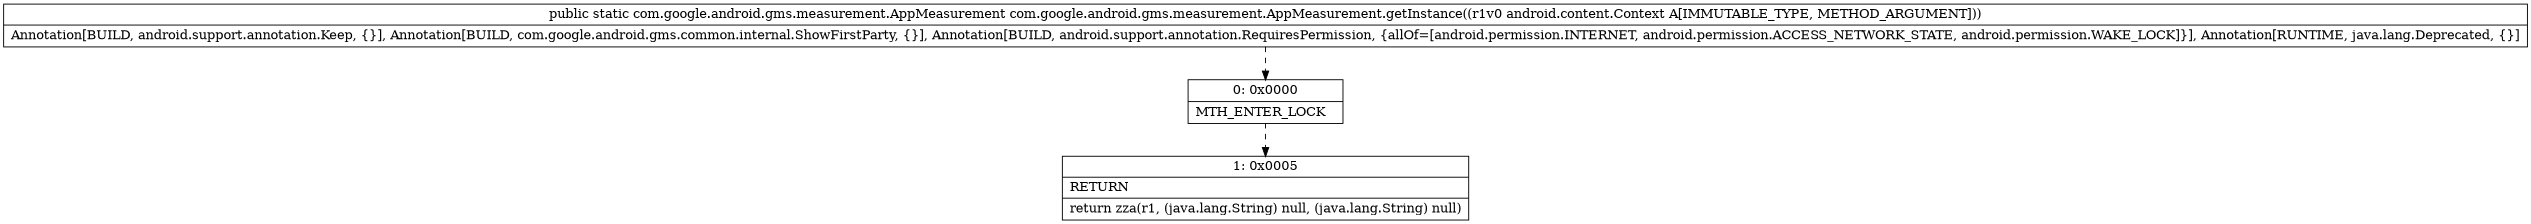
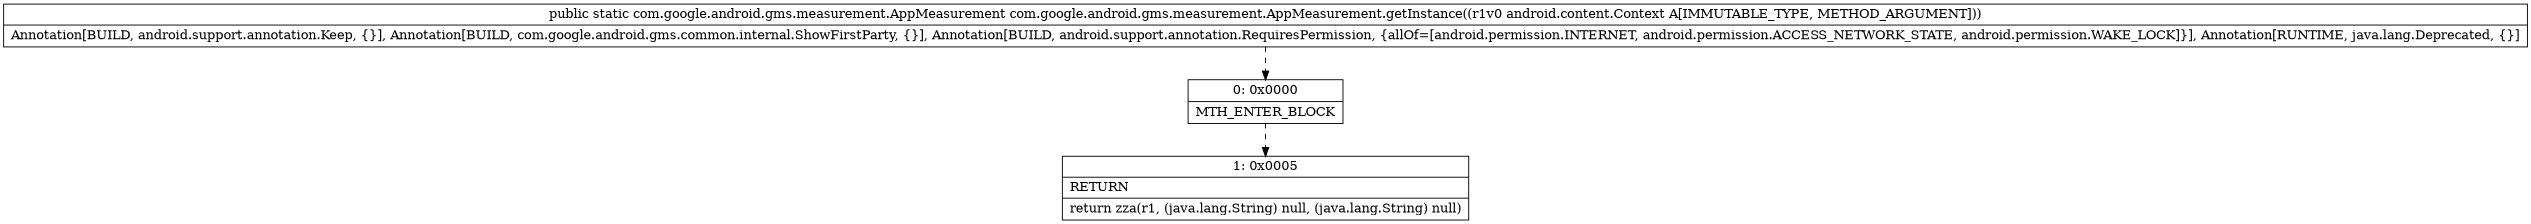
(1261, 112) -> (1266, 112)
